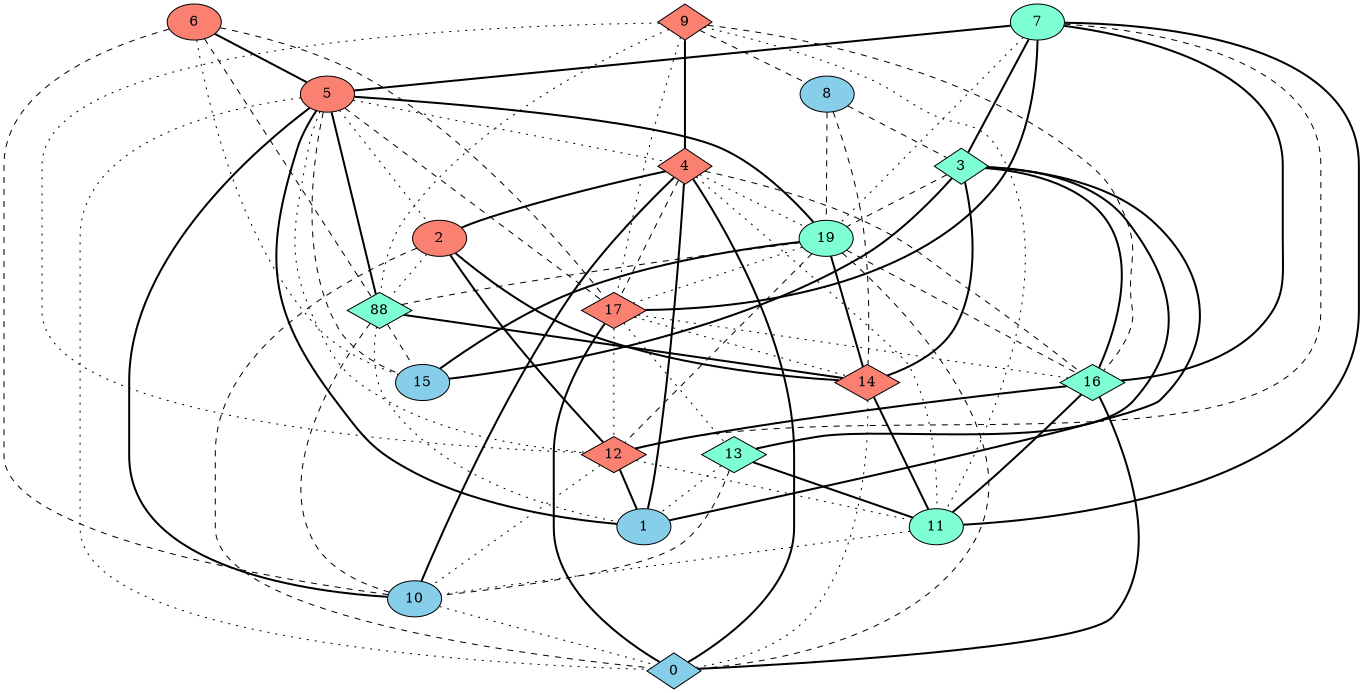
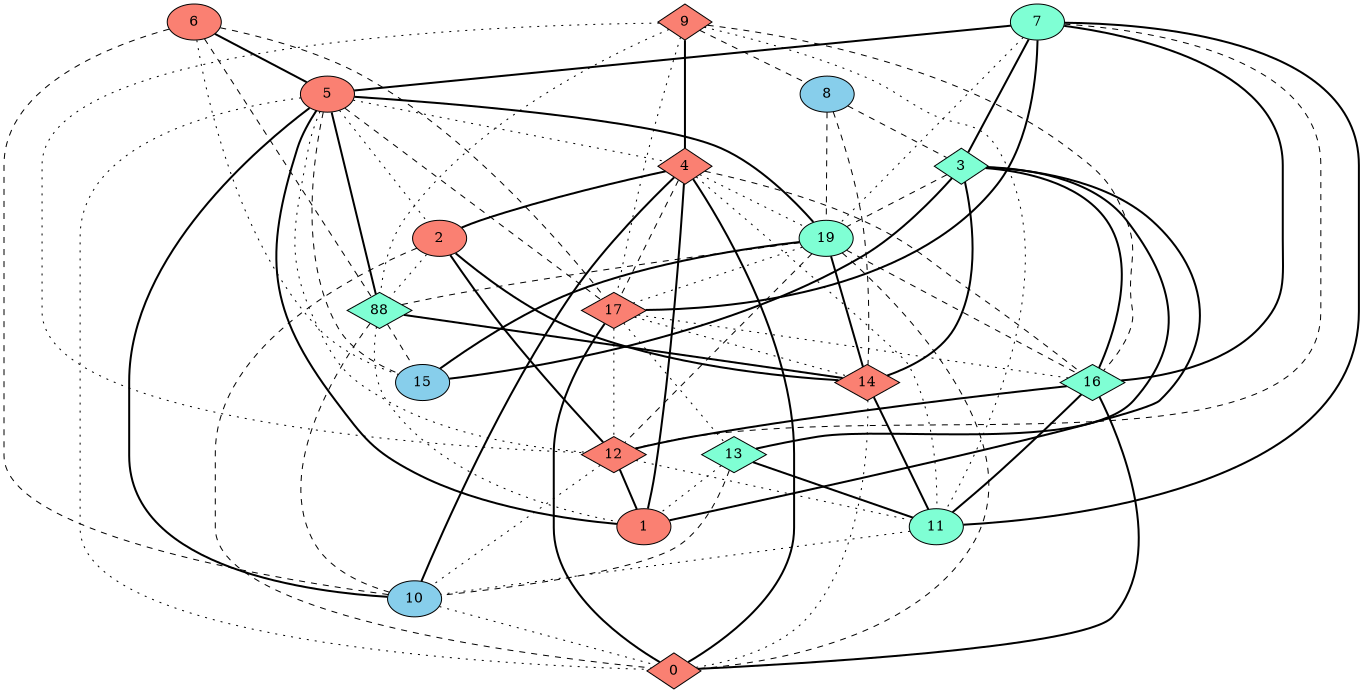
(644, 527) -> (644, 527)
(674, 671) -> (674, 671)
